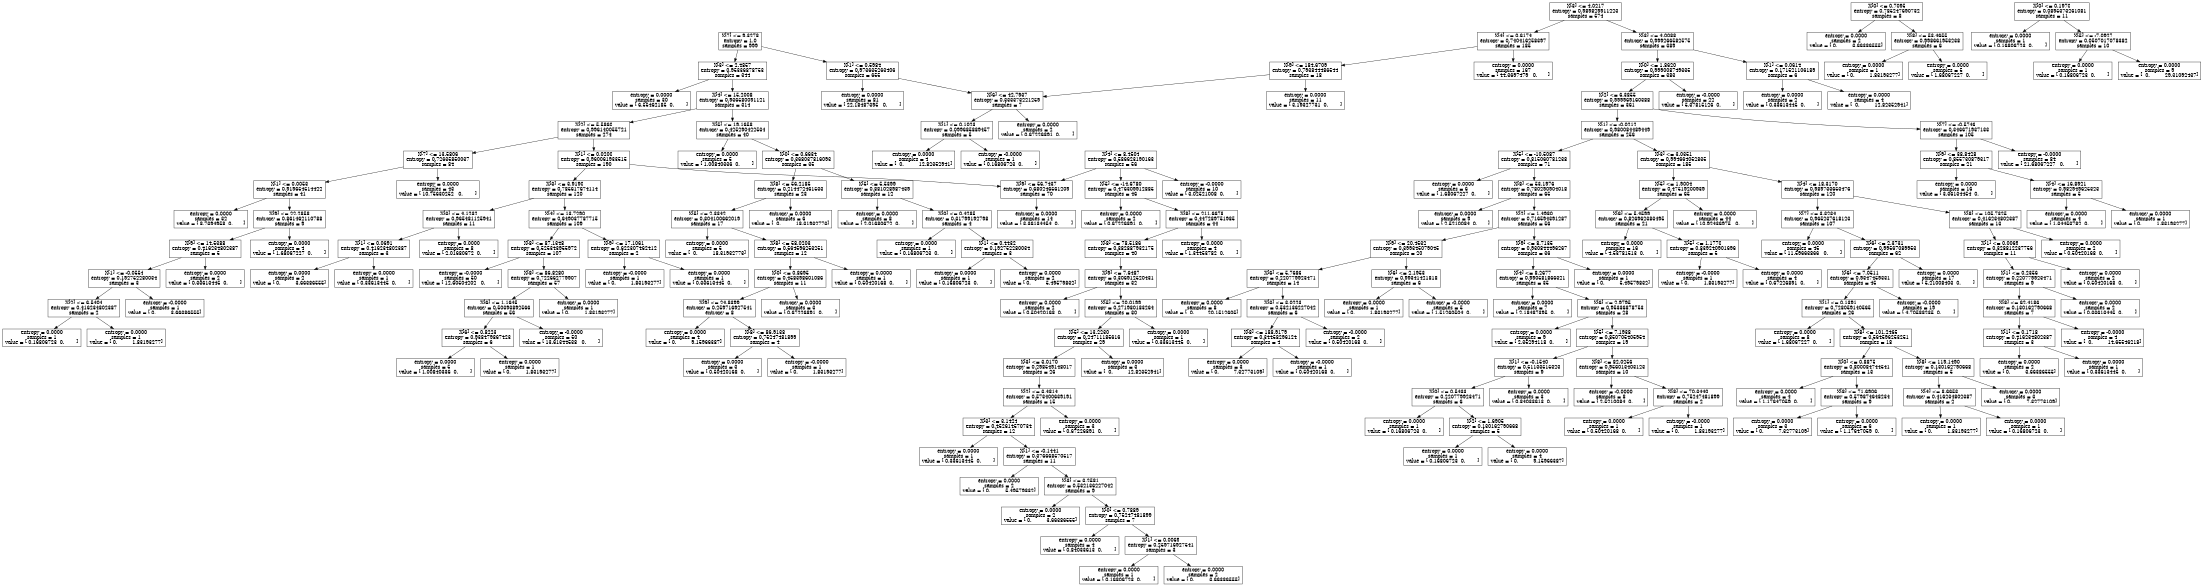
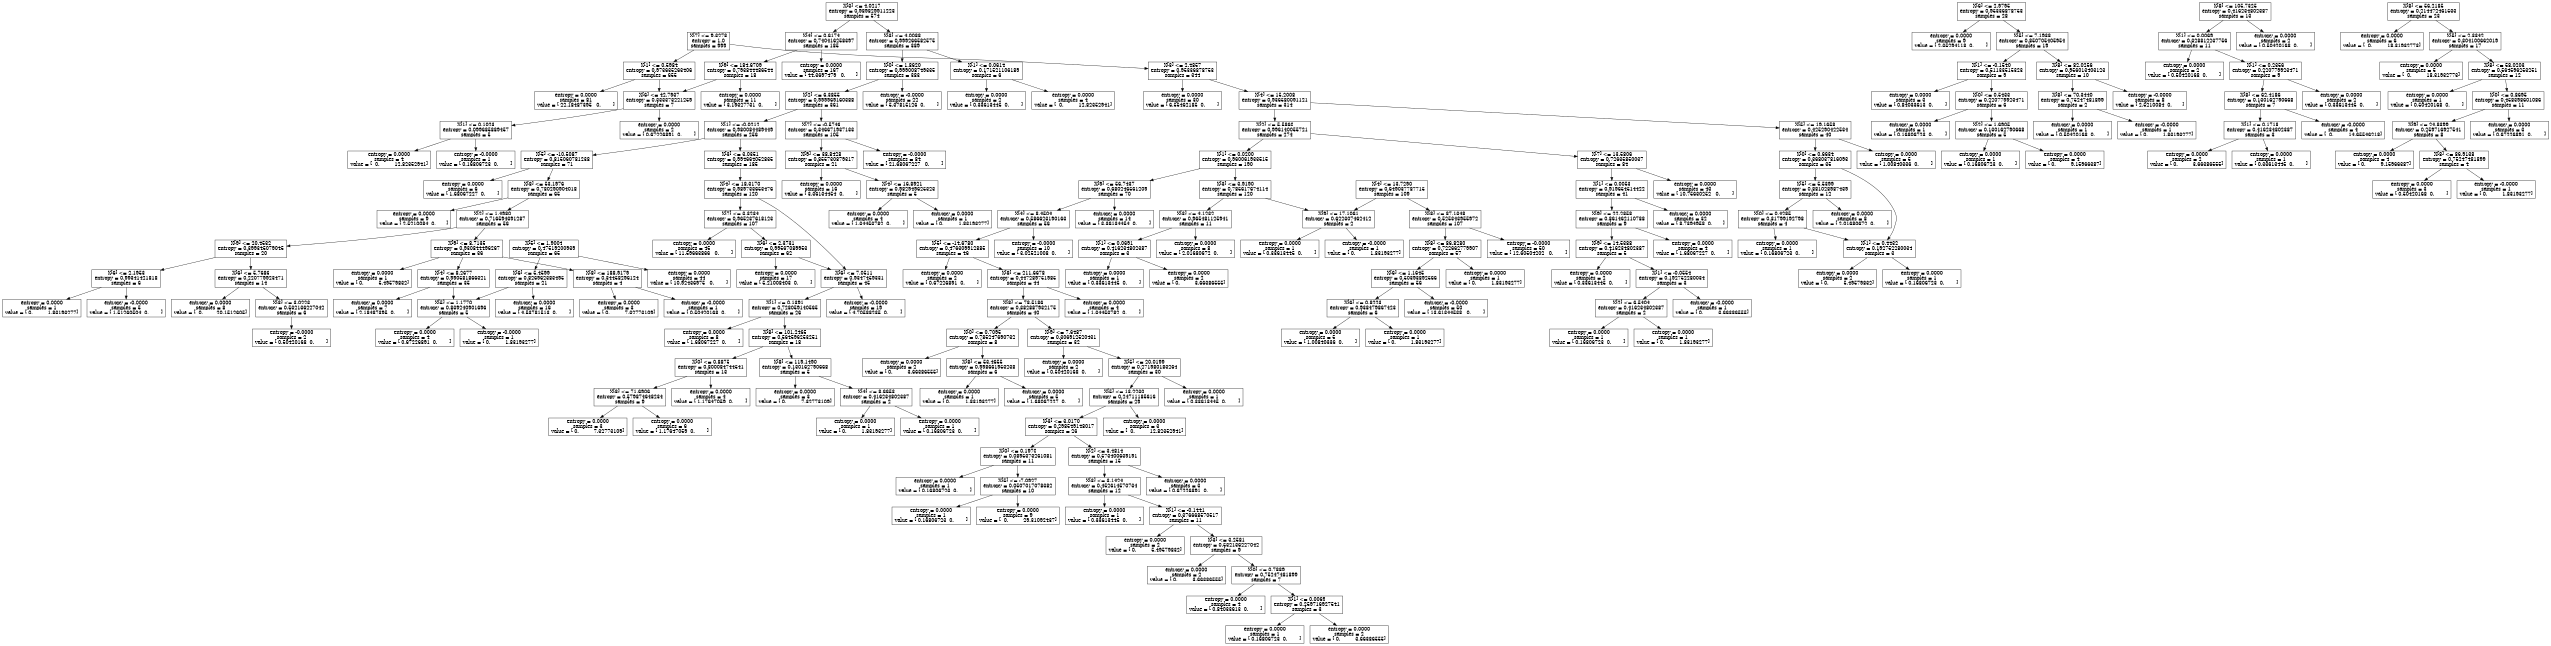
(795, 173) -> (1882, 194)
(1674, 173) -> none
(1080, 174) -> (1076, 204)
(565, 203) -> (1285, 204)
(1900, 204) -> (804, 229)
(1571, 293) -> (454, 292)
(720, 308) -> (2428, 130)
none -> (1004, 322)
(1275, 322) -> (535, 263)
none -> (1041, 441)
